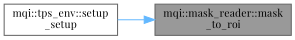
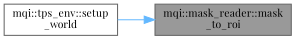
(61, 20) -> (61, 20)
